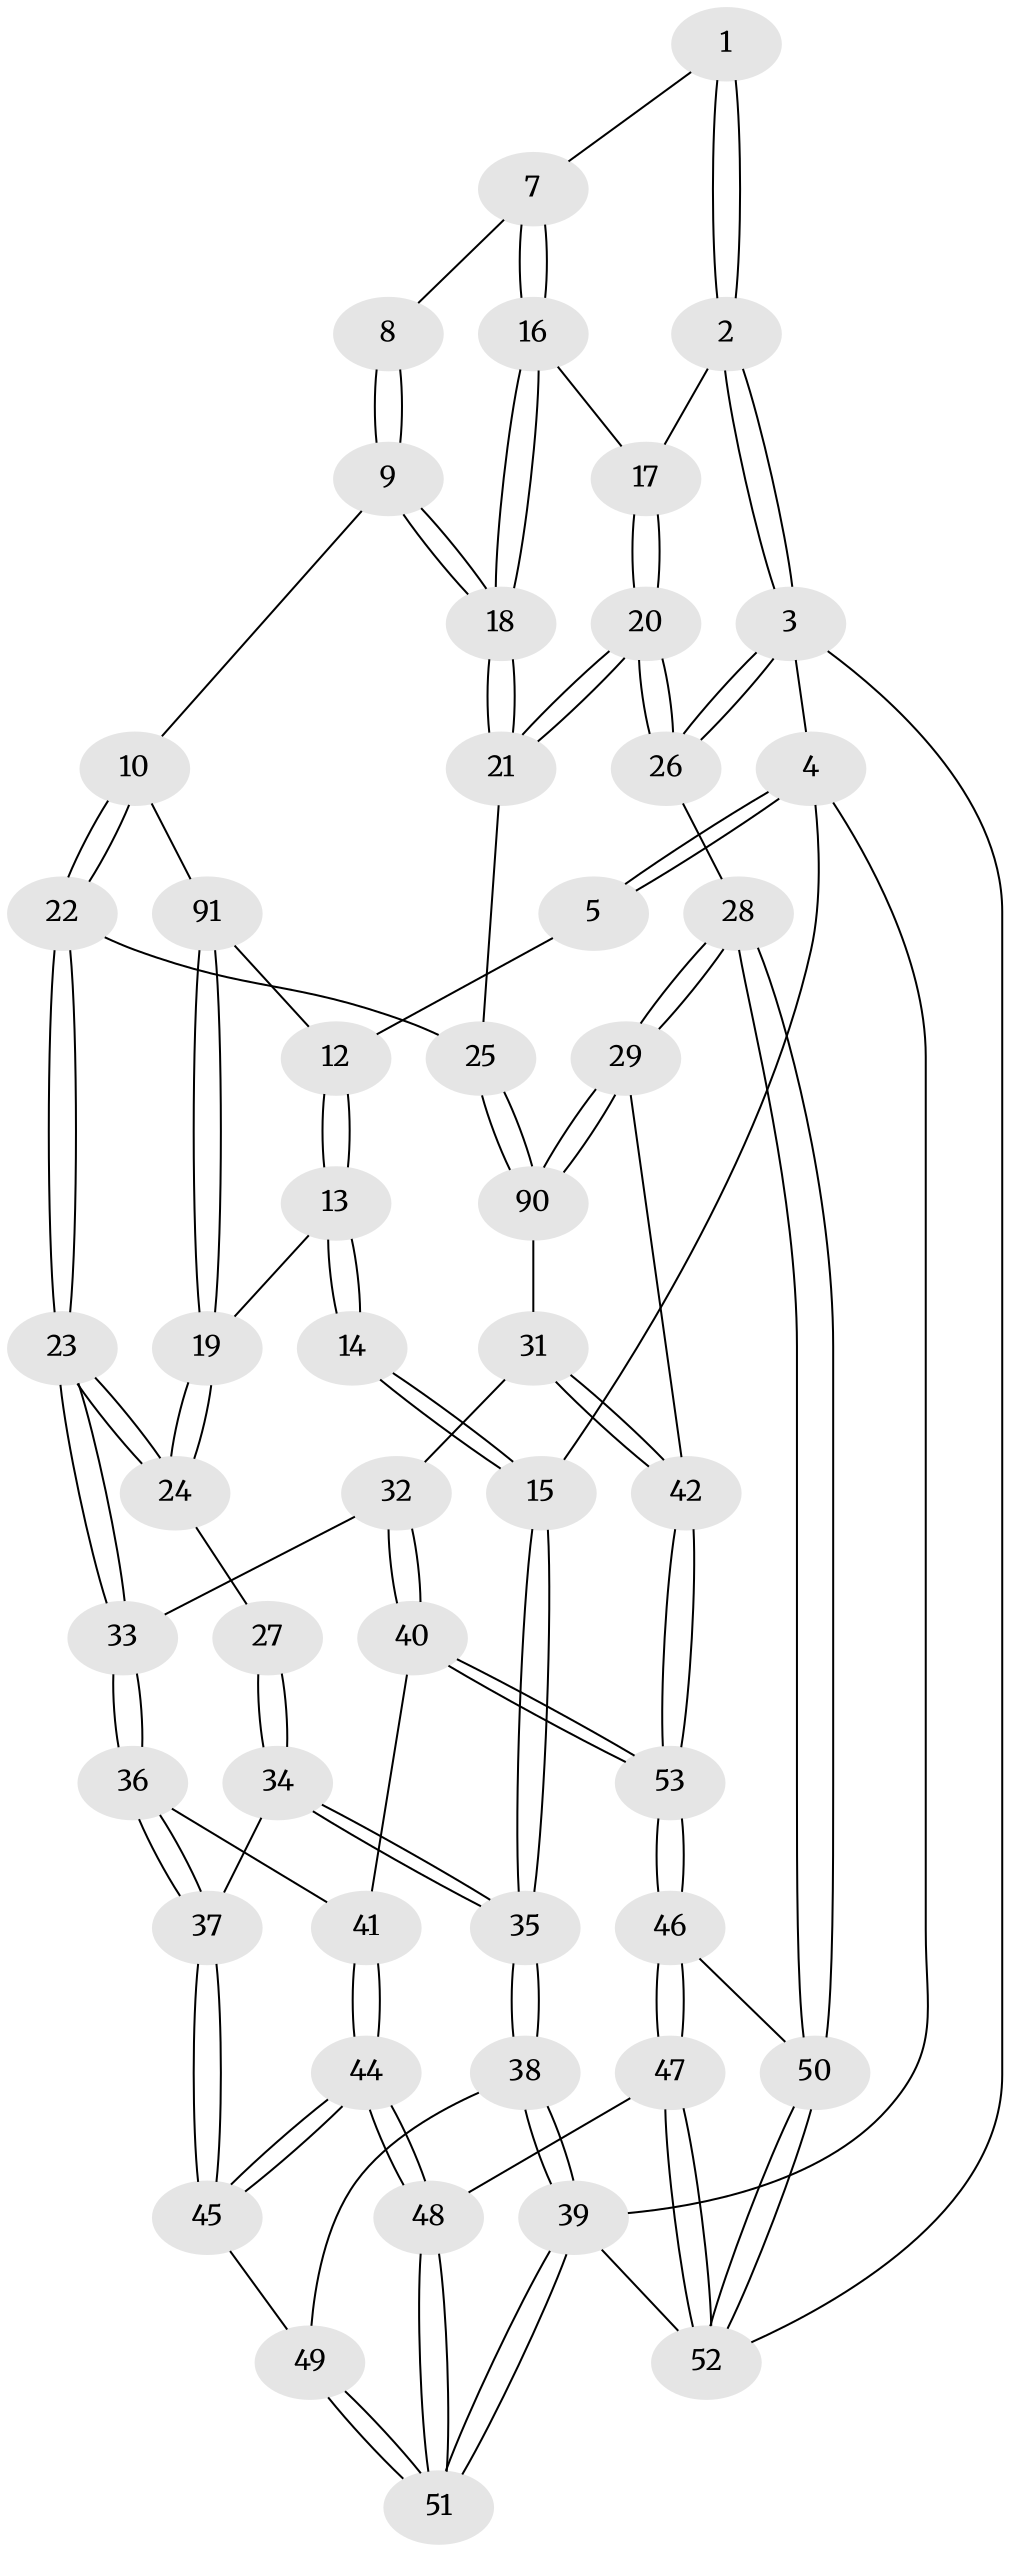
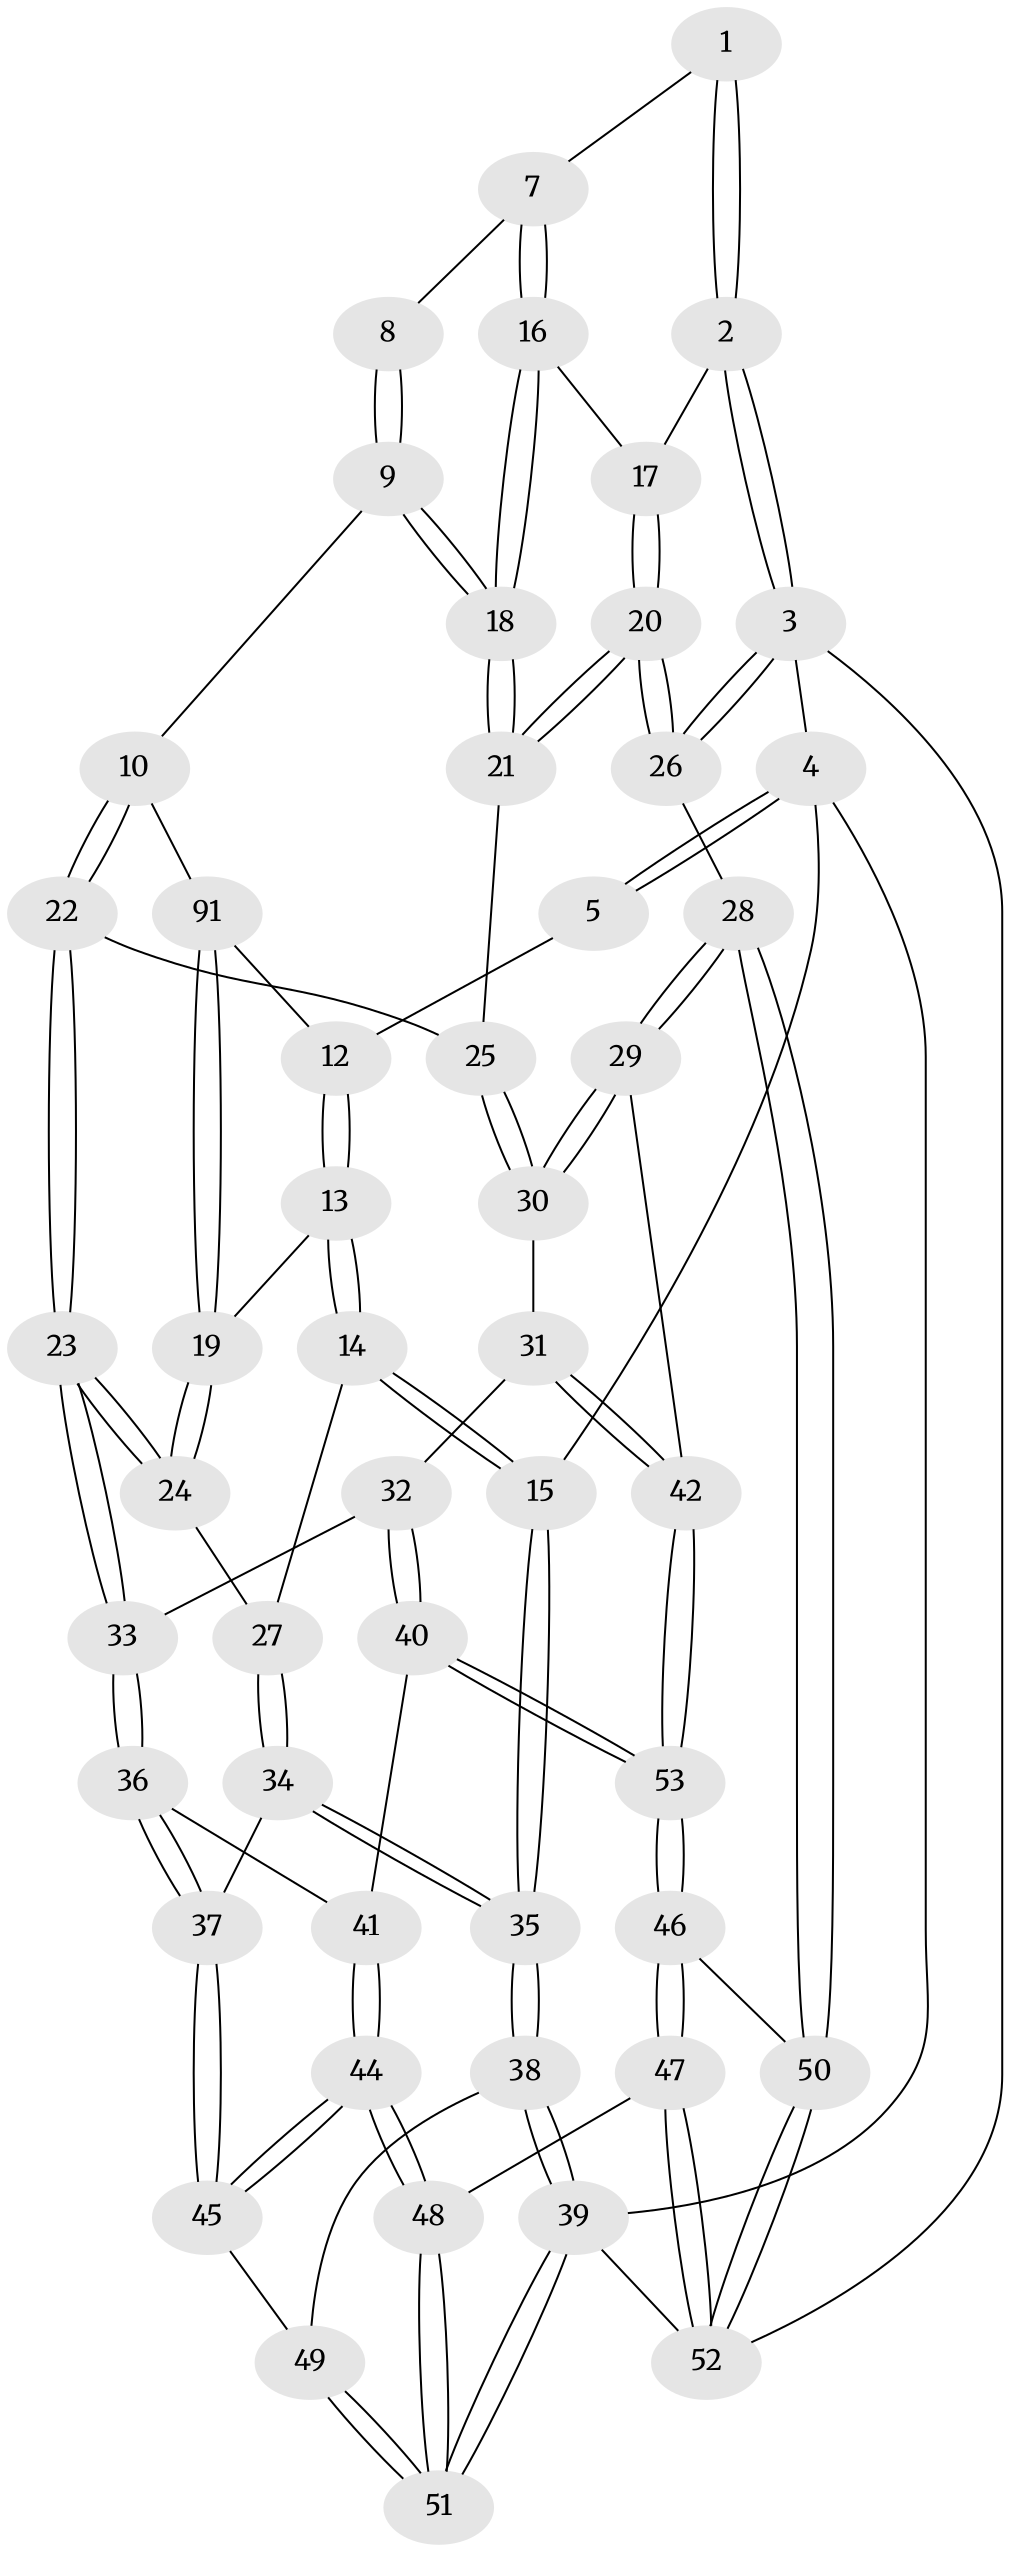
(533, 1203) -> (533, 1203)
none -> (310, 1493)
